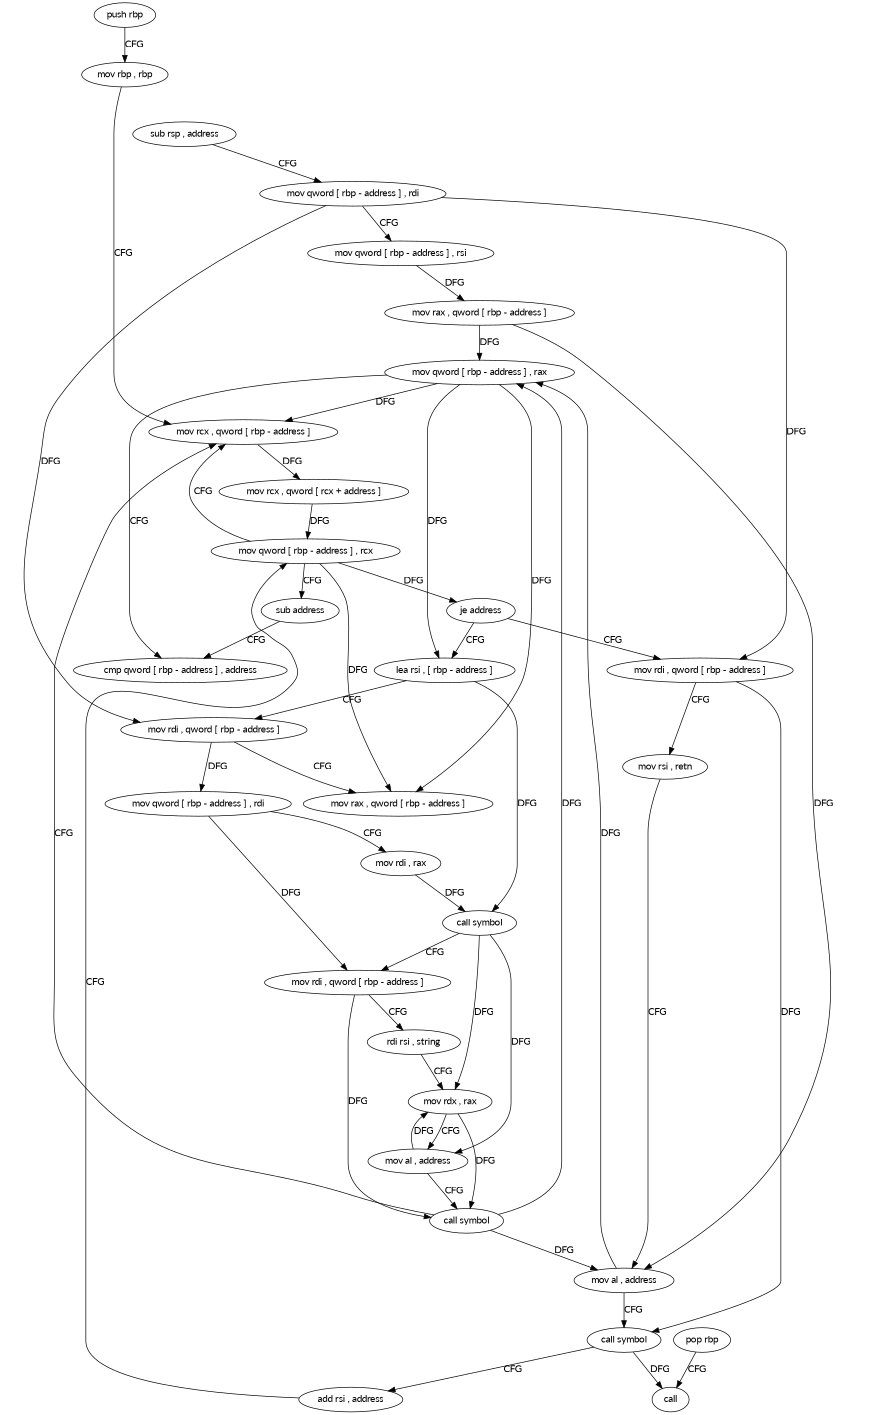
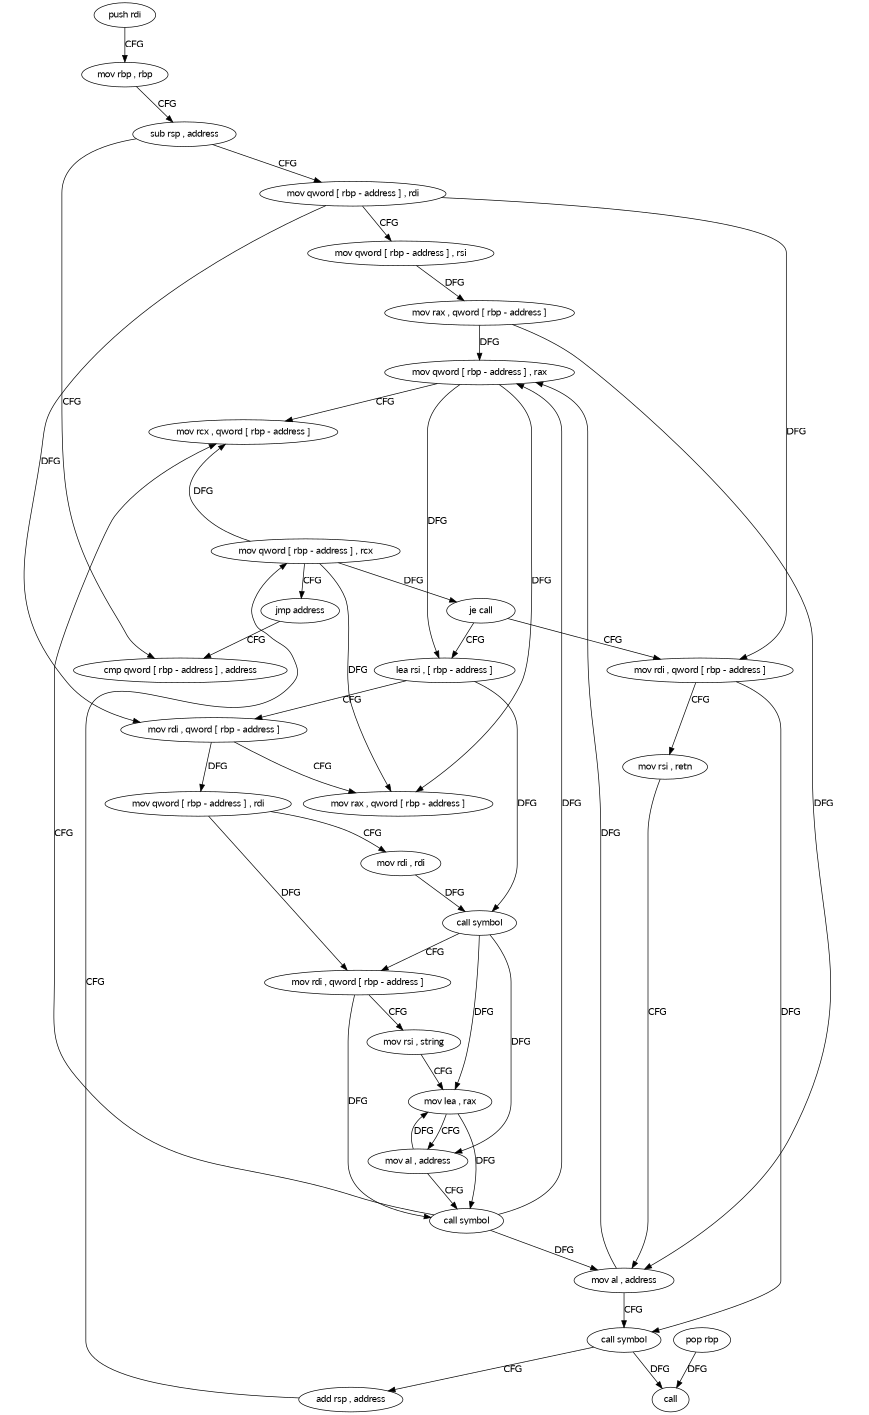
(125, 15) -> (125, 15)
(114, 268) -> (152, 102)
(385, 402) -> (385, 402)
(155, 412) -> (62, 386)
(203, 492) -> (203, 492)
(314, 492) -> none
(300, 611) -> (300, 611)
(481, 611) -> (481, 611)
(401, 863) -> (401, 863)
(414, 1042) -> (414, 1042)
(450, 1102) -> (450, 1102)
(697, 1370) -> (697, 1370)
(351, 1400) -> (351, 1400)
